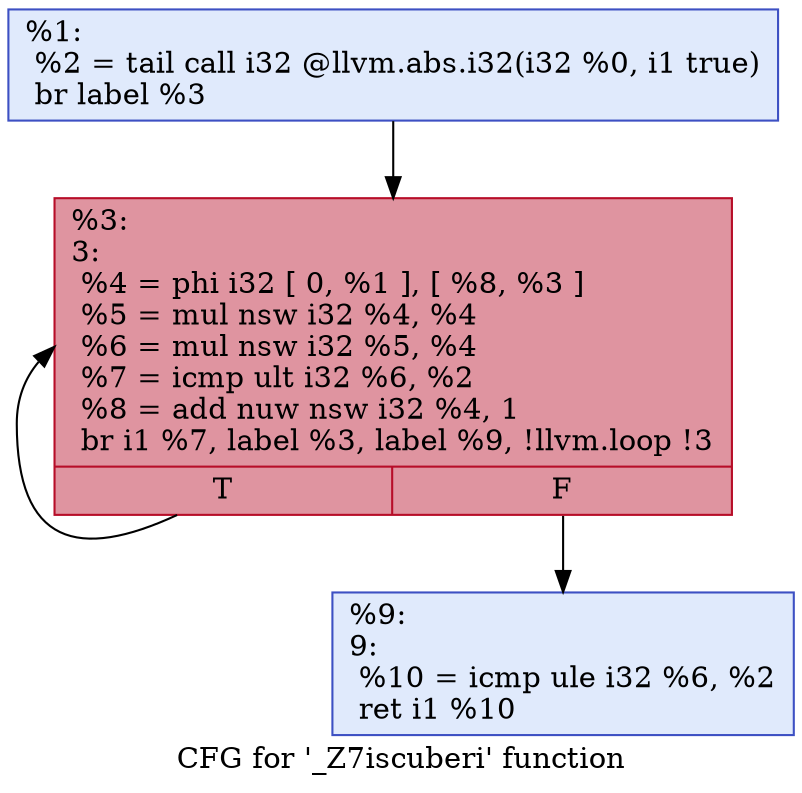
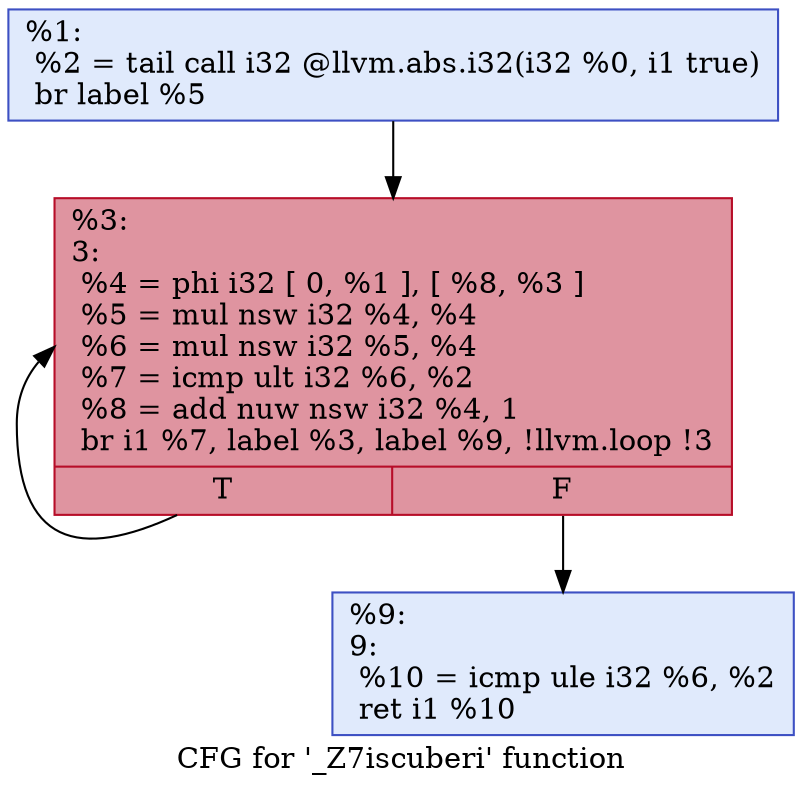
(116, 95) -> (116, 95)
